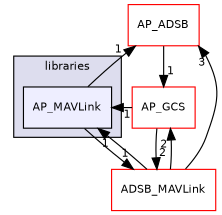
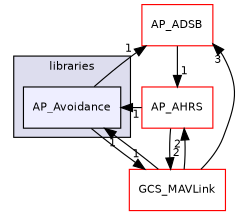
(68, 108) -> (72, 108)
(164, 108) -> (177, 108)
(164, 190) -> (177, 190)
